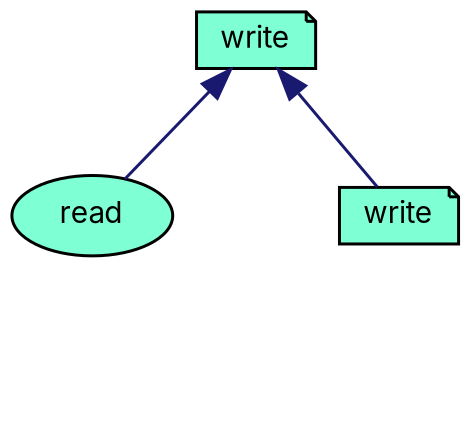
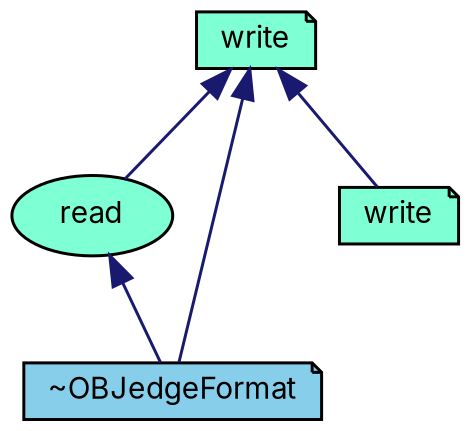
none -> (173, 391)
